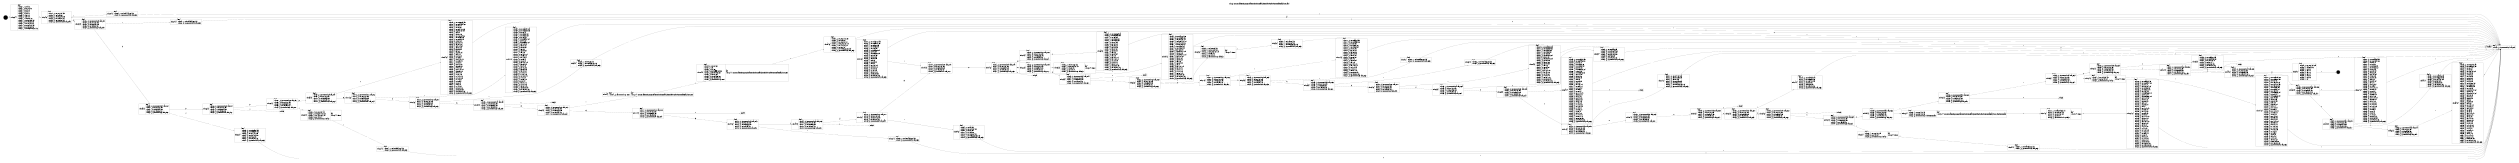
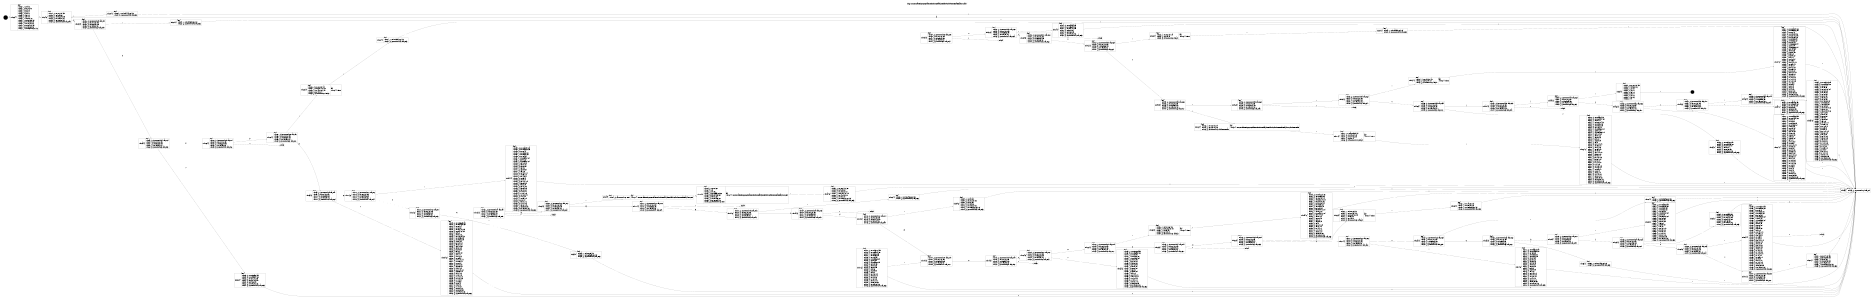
(1017, 68) -> (1067, 252)
(1641, 118) -> none
